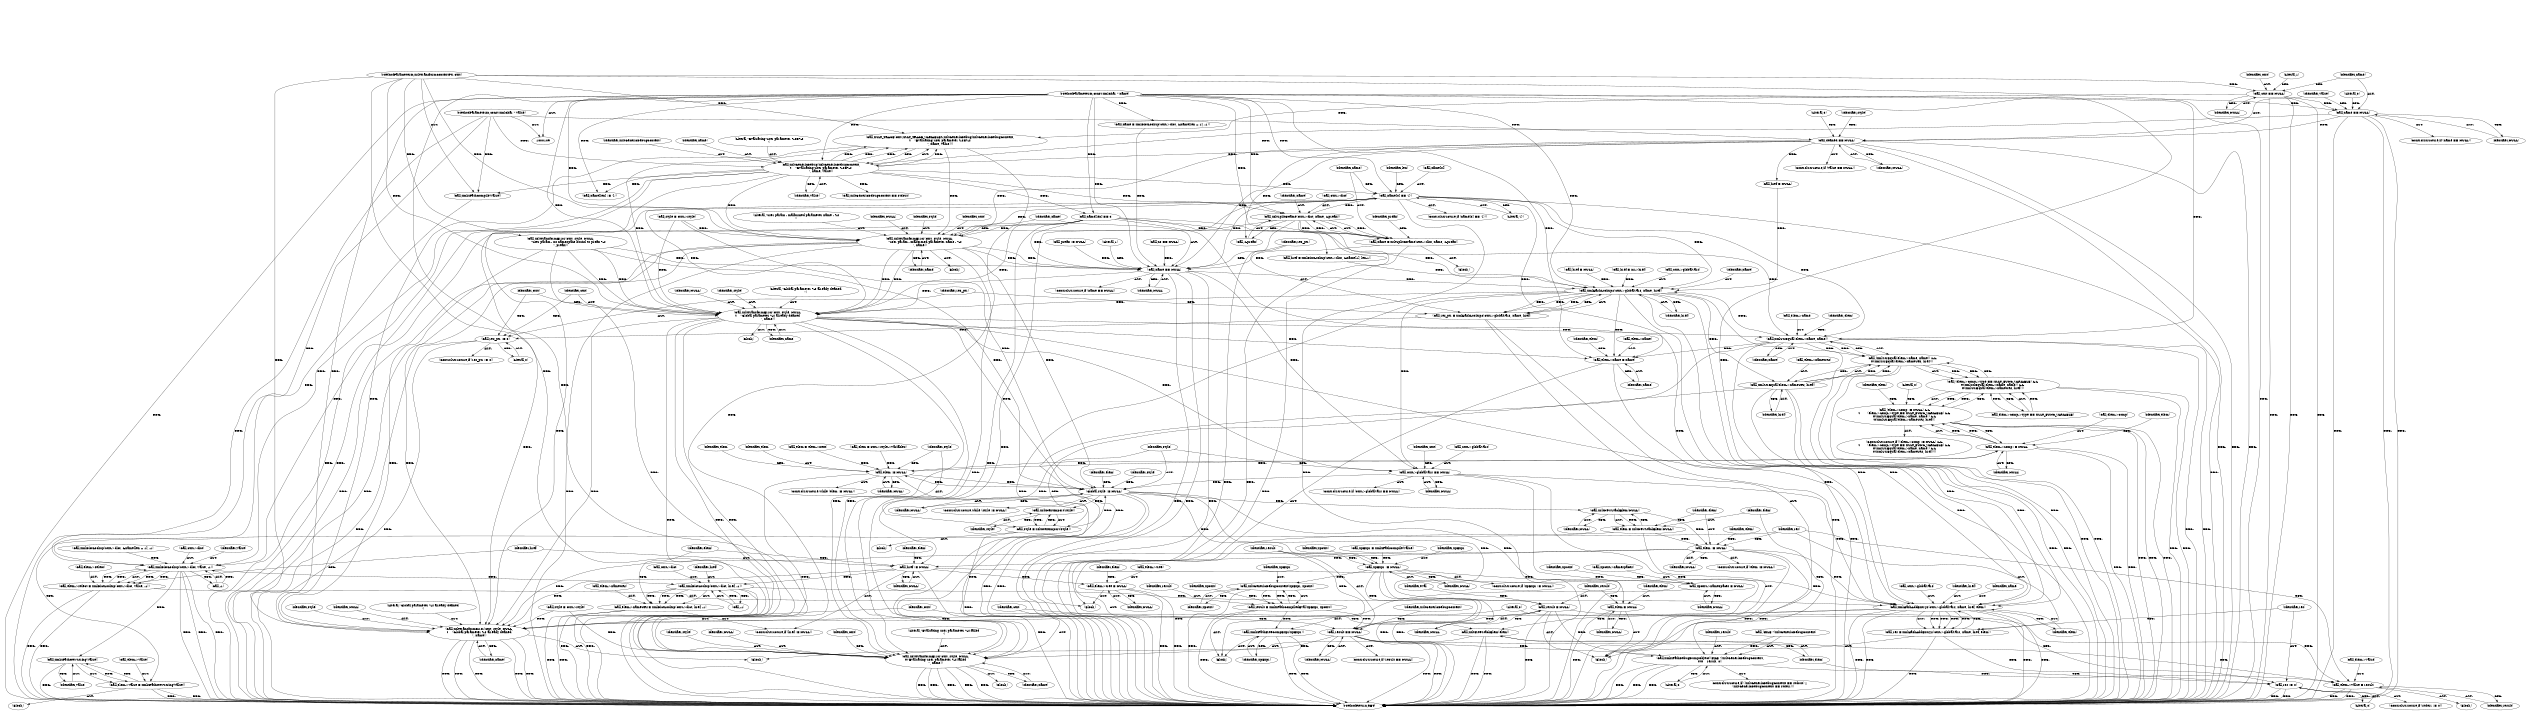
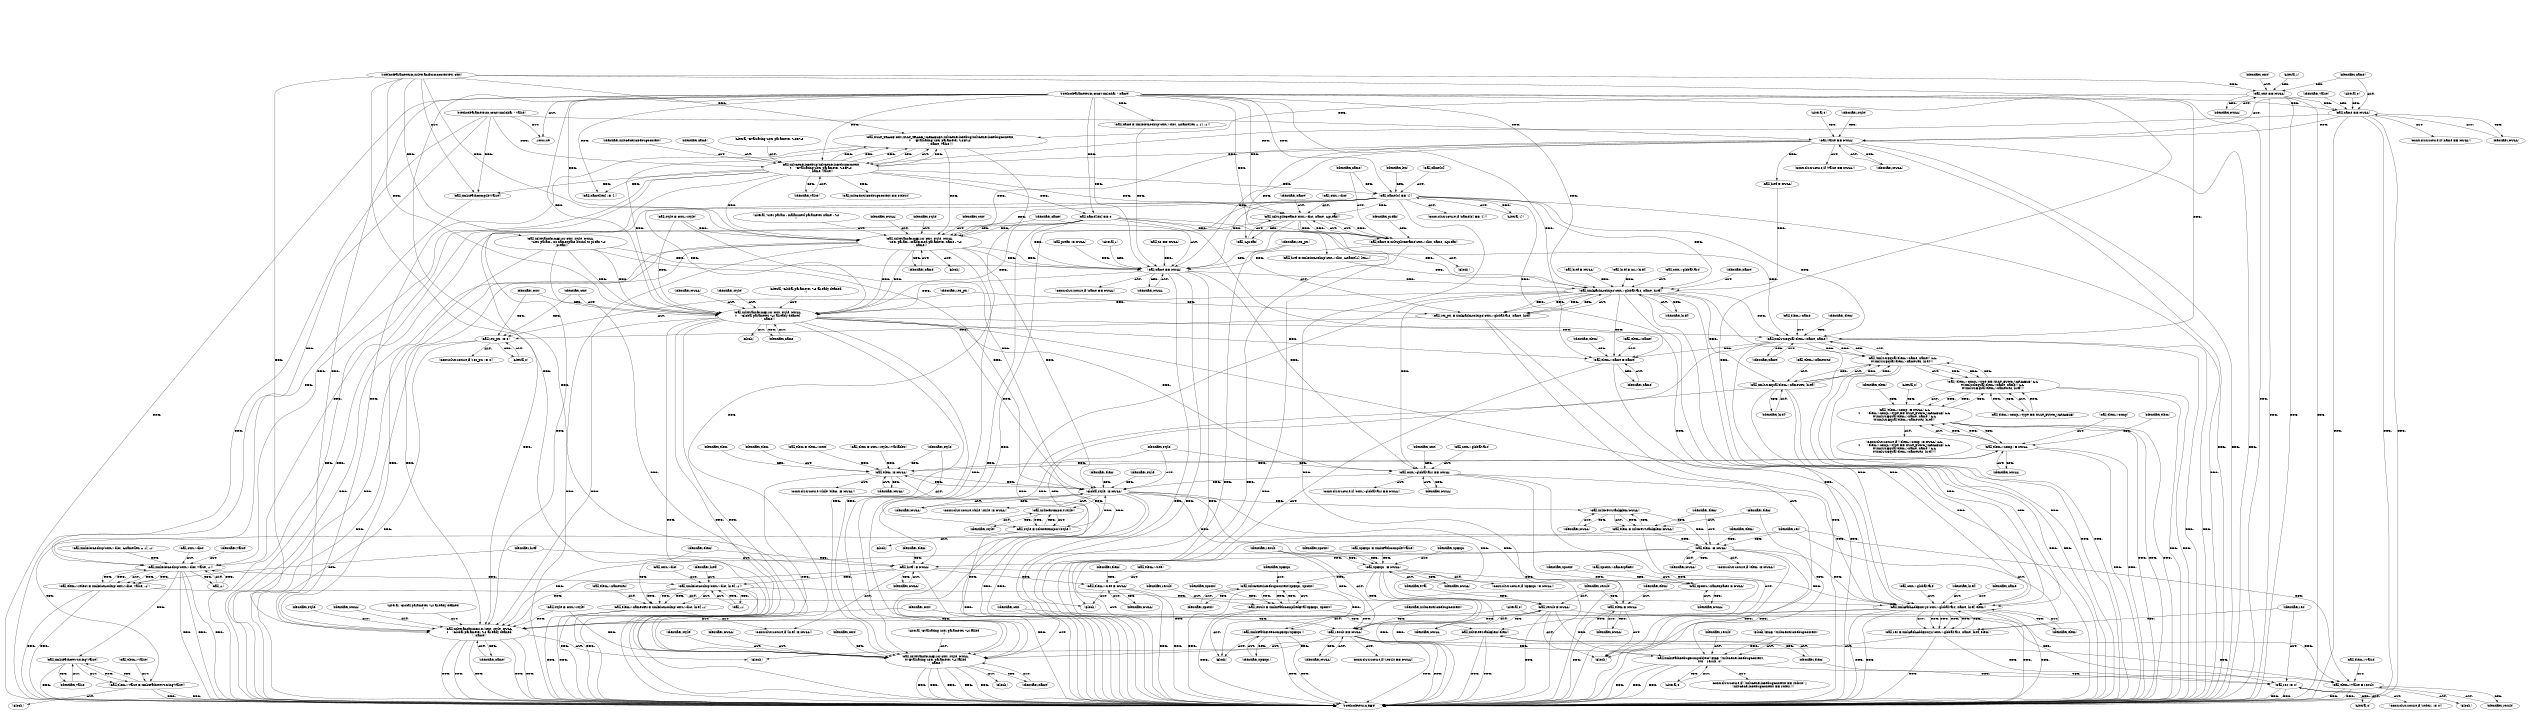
(1836, 141) -> (1836, 141)
(1343, 204) -> (1362, 209)
(1507, 206) -> (1507, 206)
(1731, 313) -> (1734, 298)
(2022, 511) -> (2022, 511)
(90, 567) -> none
(1282, 619) -> (1350, 611)
(1602, 619) -> (1602, 619)
(1786, 633) -> (1786, 633)
